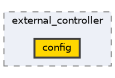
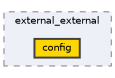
(58, 21) -> (58, 21)
